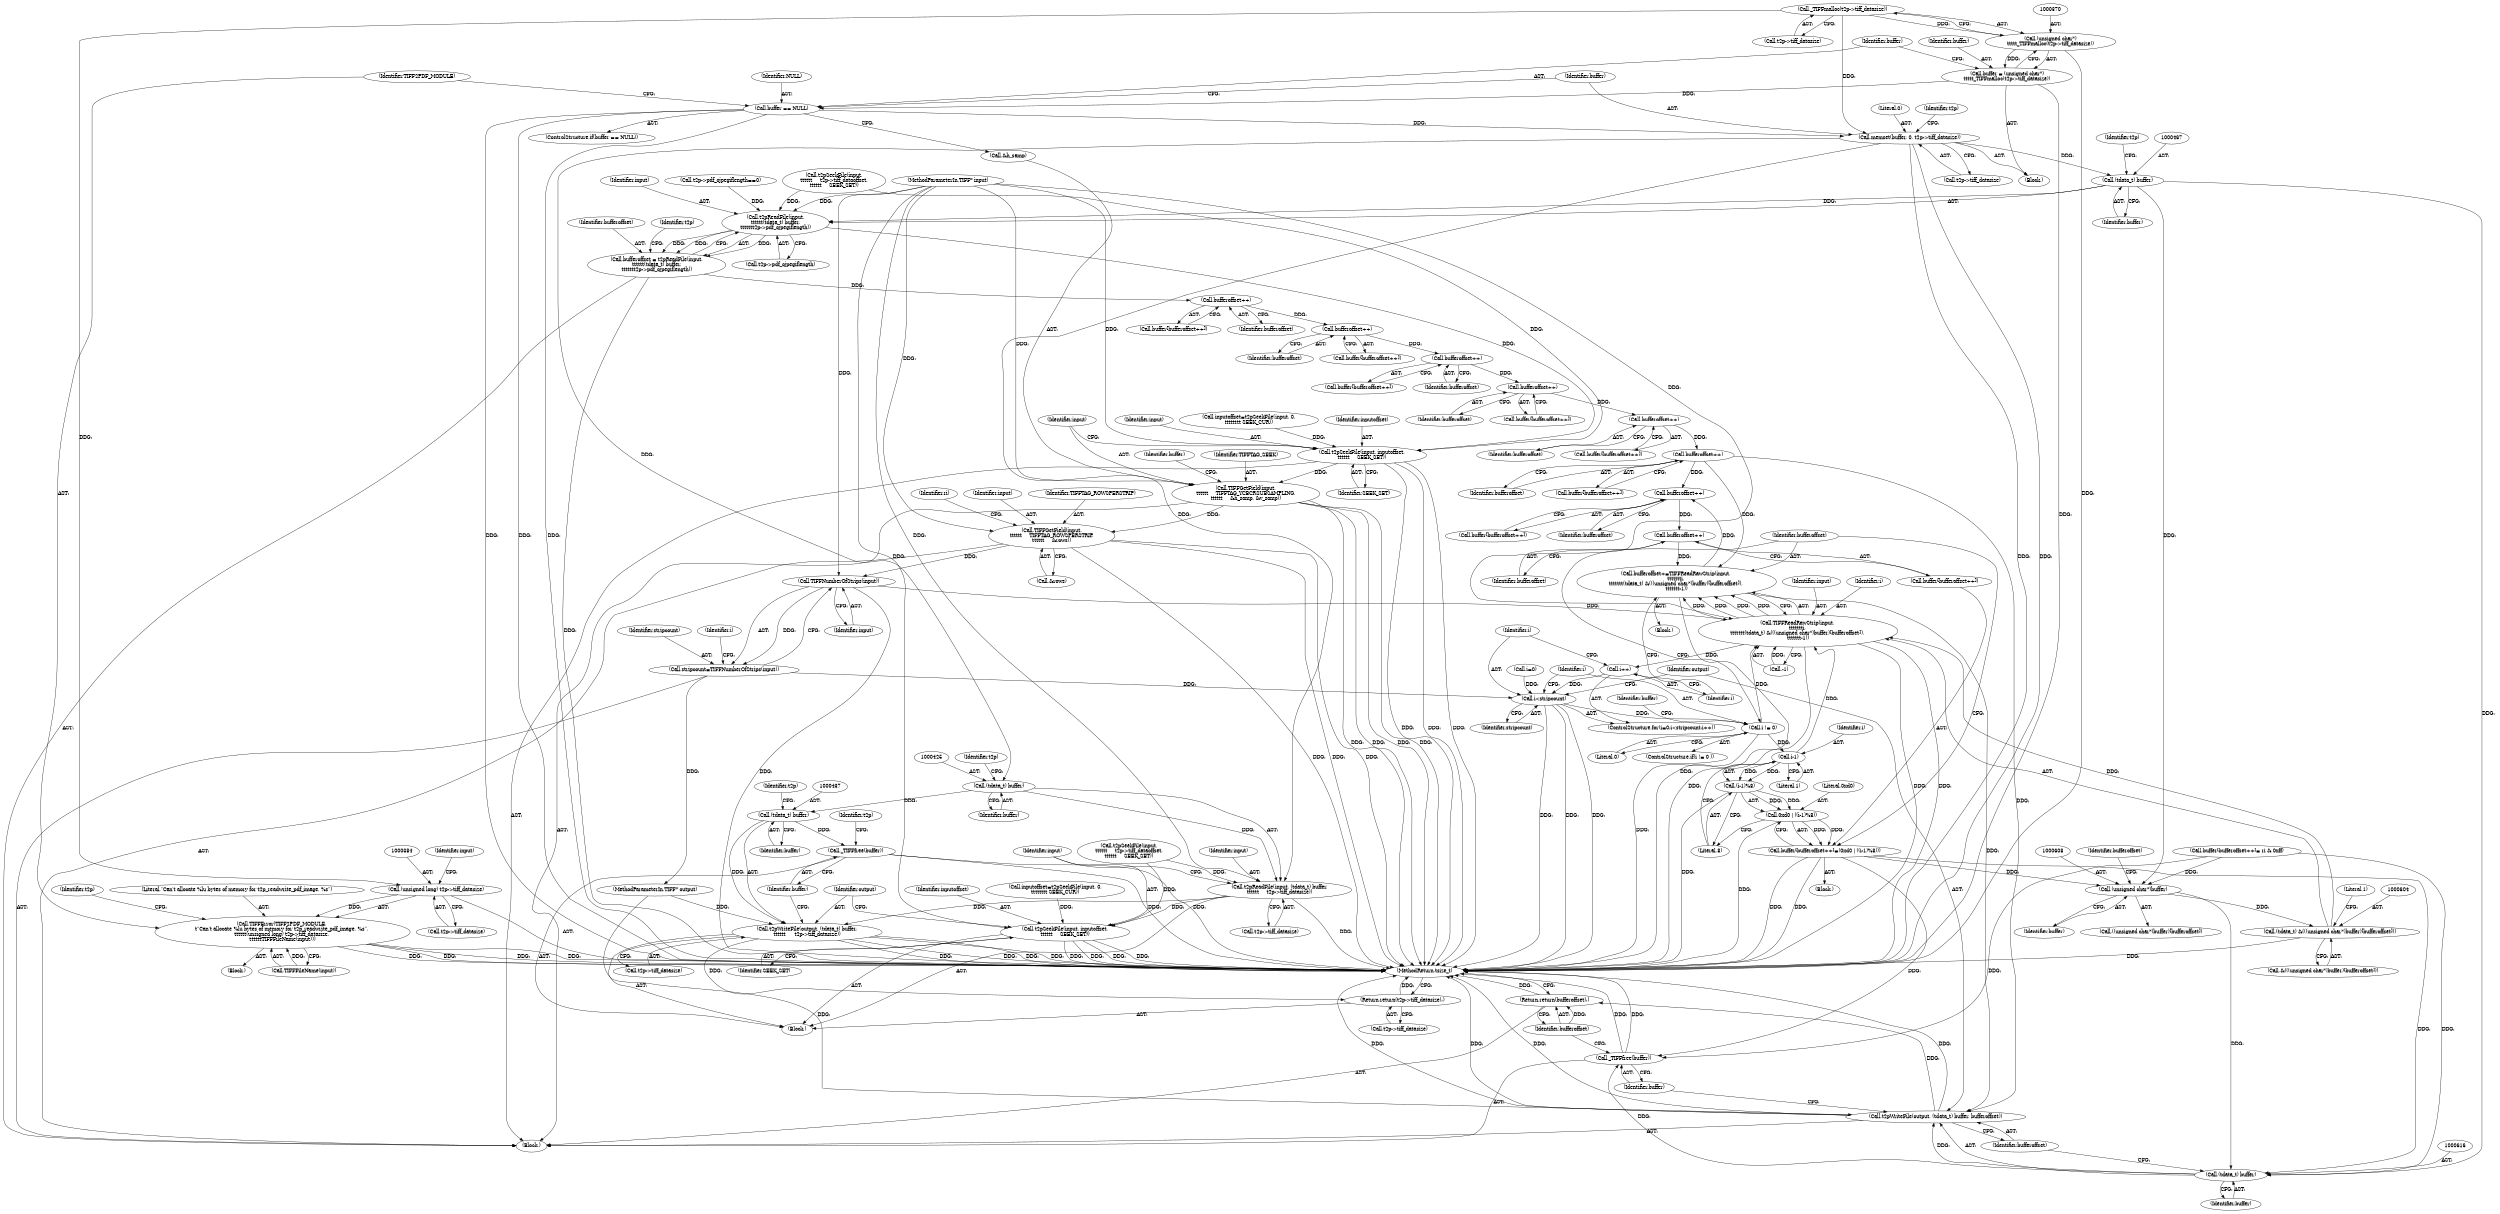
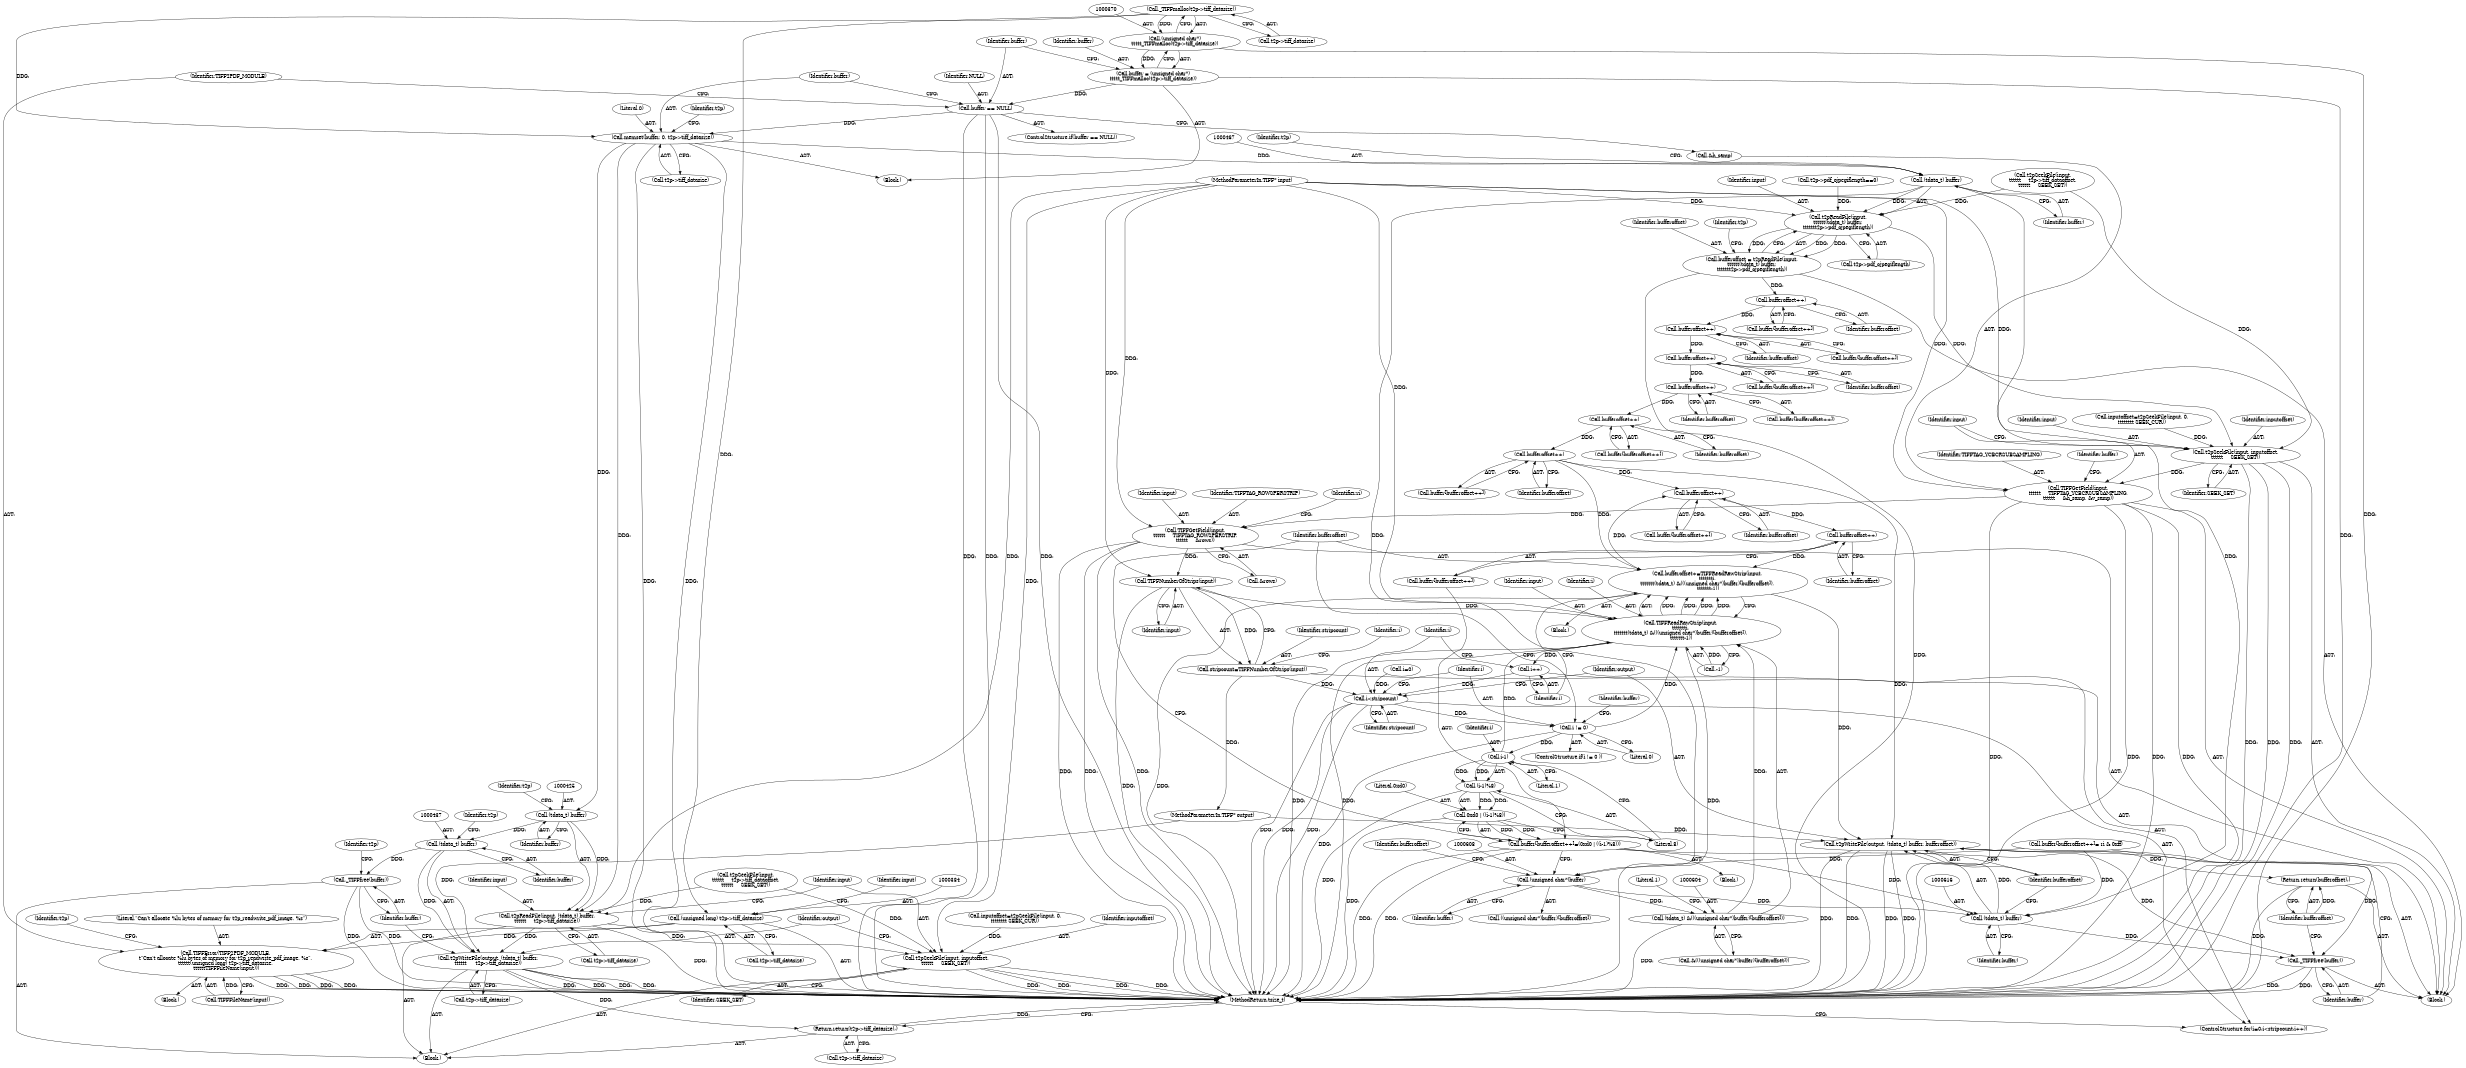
(1246, 455) -> (1989, 455)
(2014, 872) -> (1567, 859)
(1507, 977) -> (1739, 1015)
